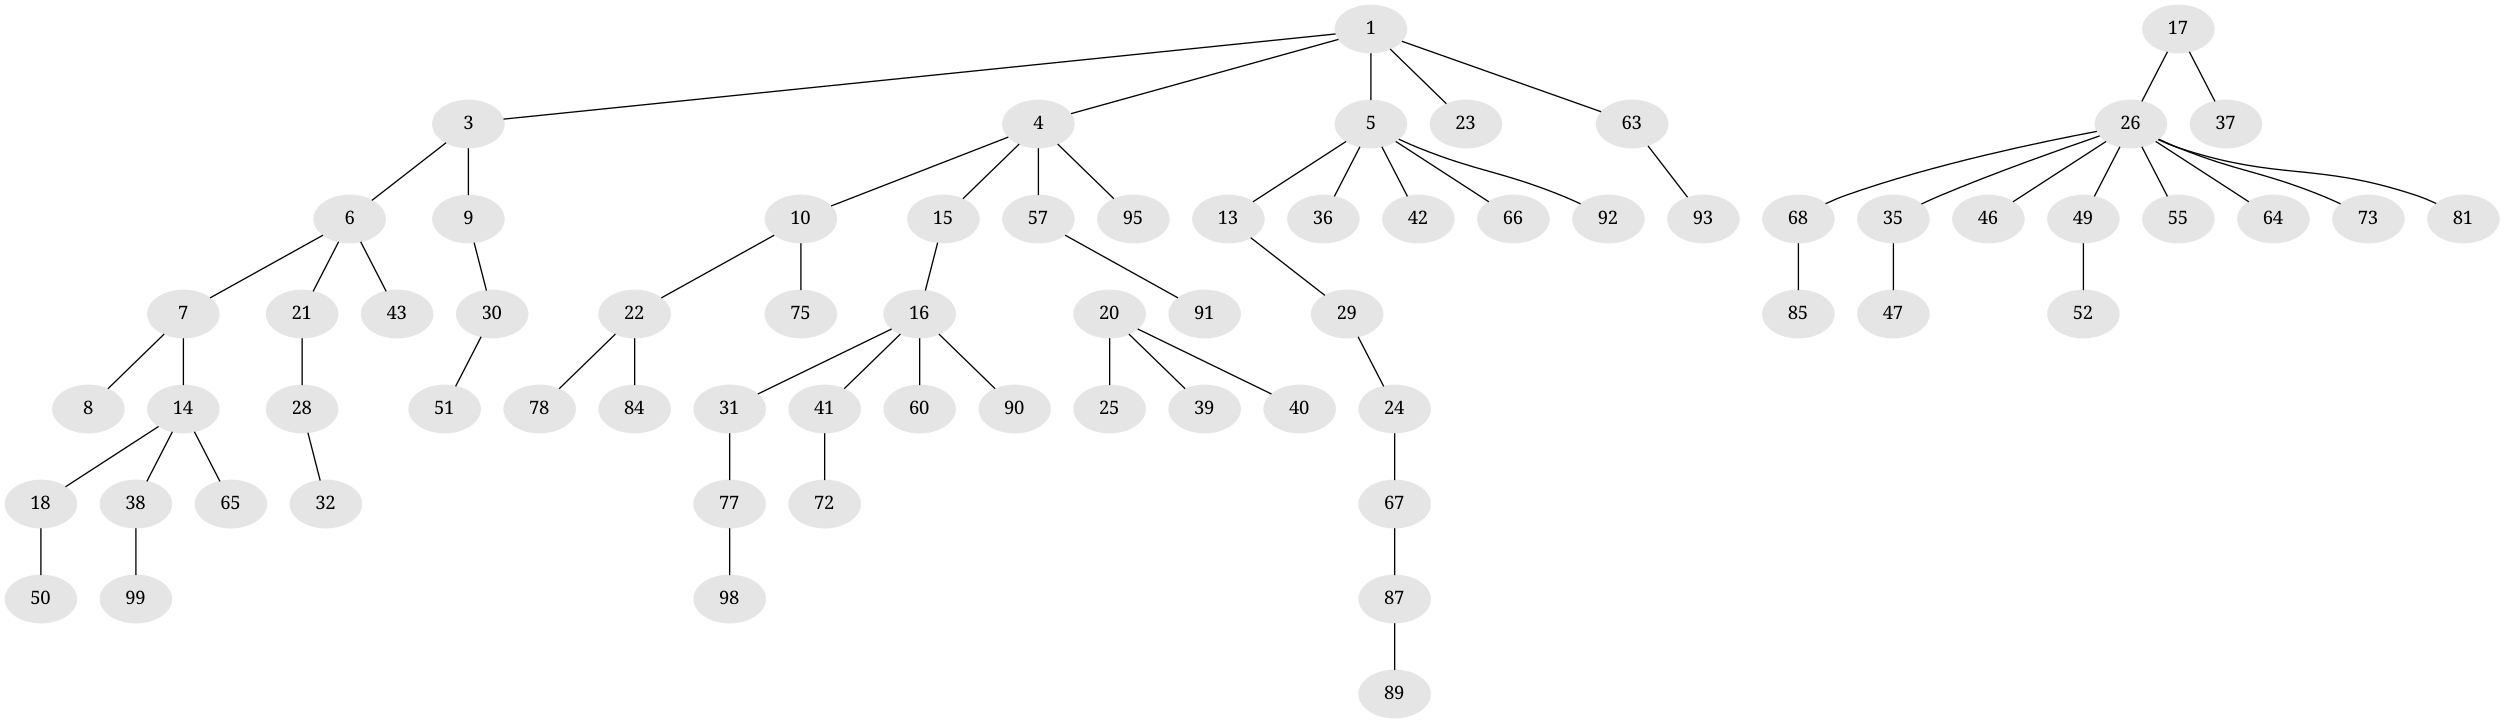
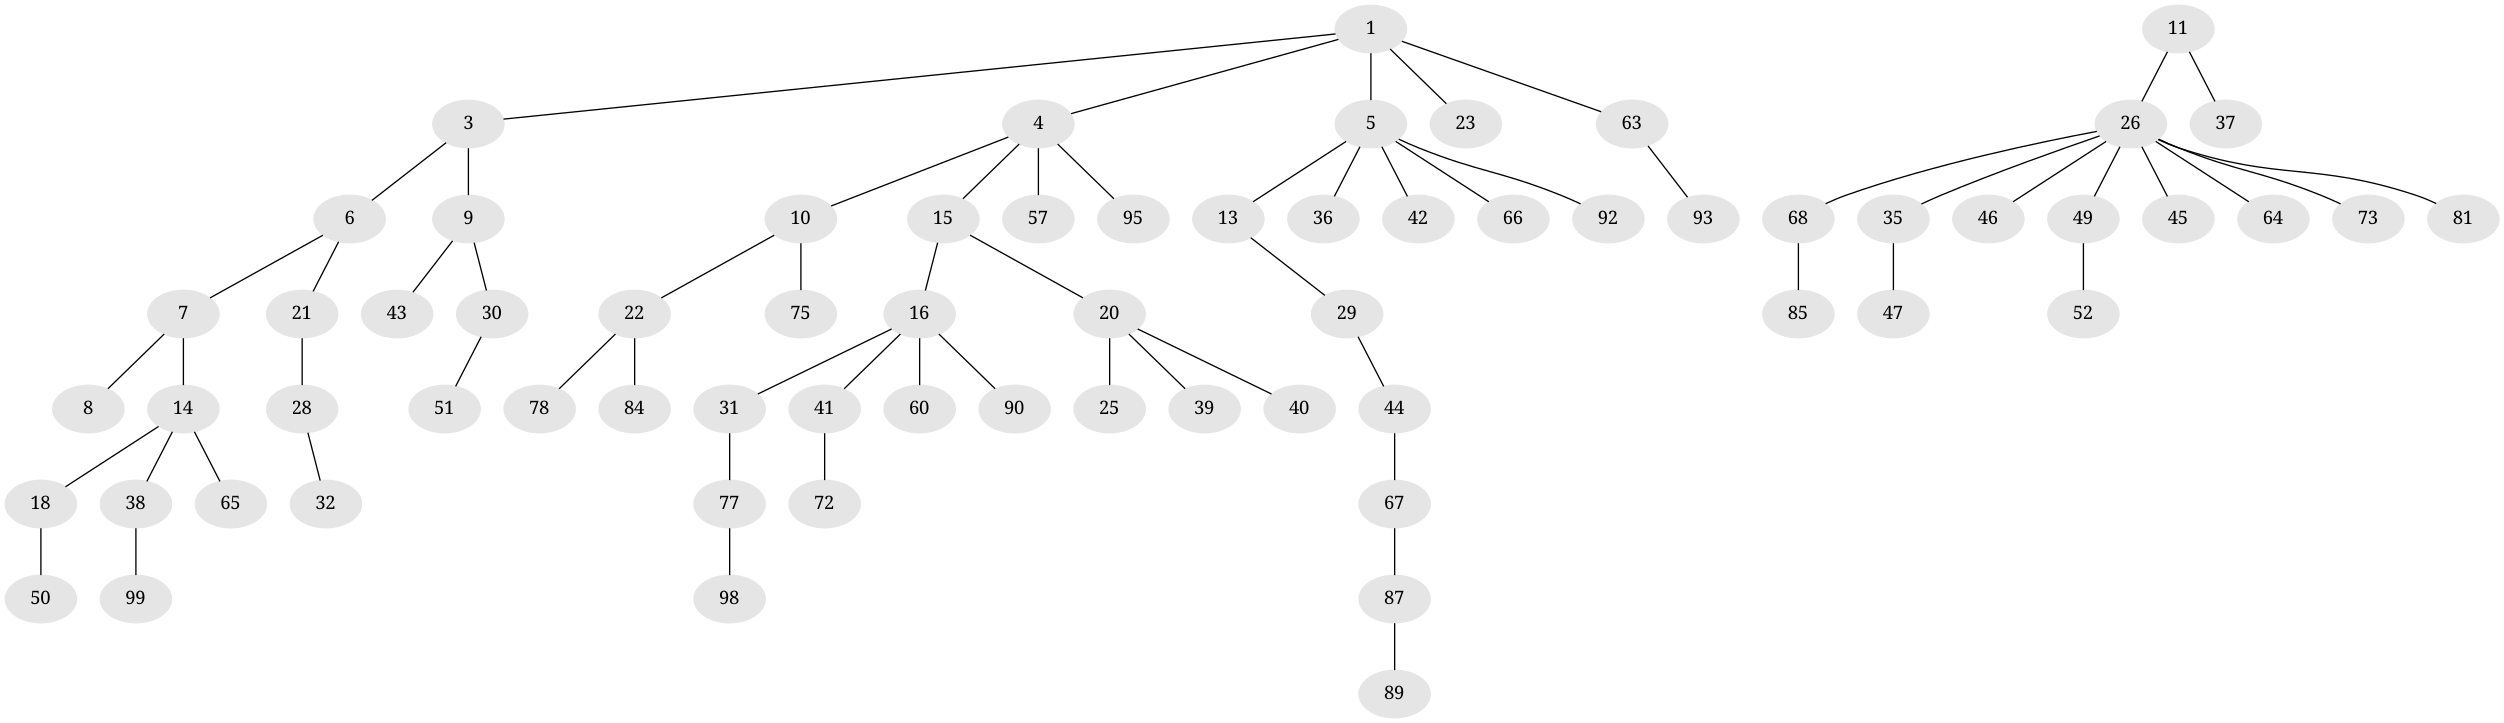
(2178, 29) -> (2178, 29)
(2178, 219) -> (2178, 219)
(373, 267) -> (433, 267)
none -> (1027, 267)
(1205, 314) -> none
(1395, 409) -> (1395, 409)
